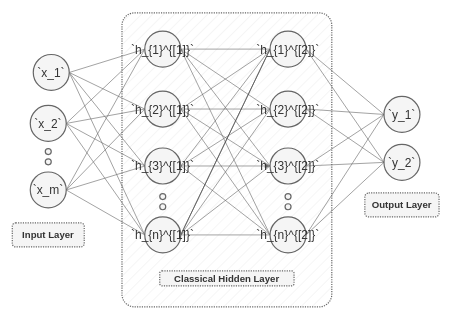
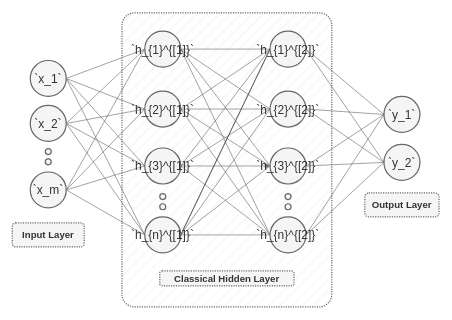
(51, 72) -> (48, 78)
